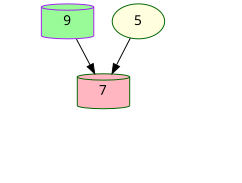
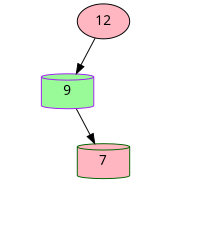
none -> (103, 21)
(138, 21) -> none
